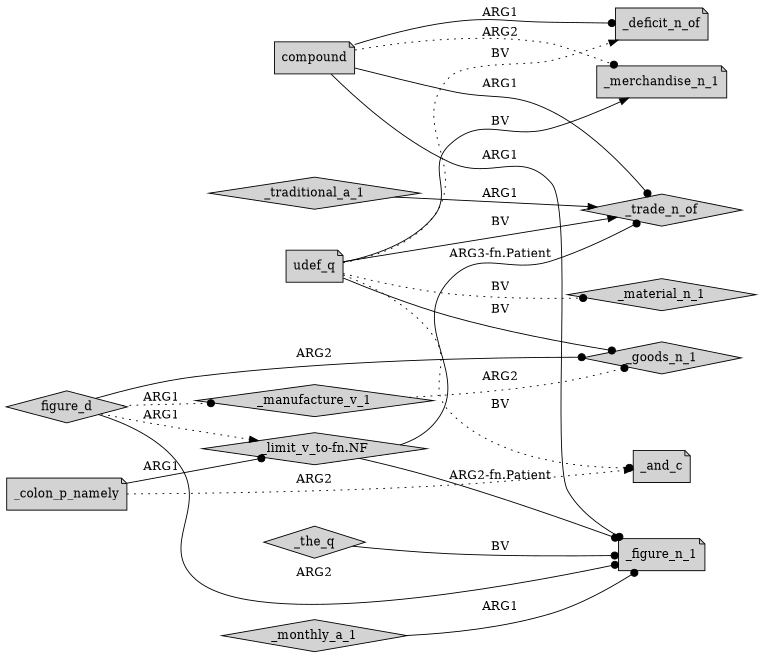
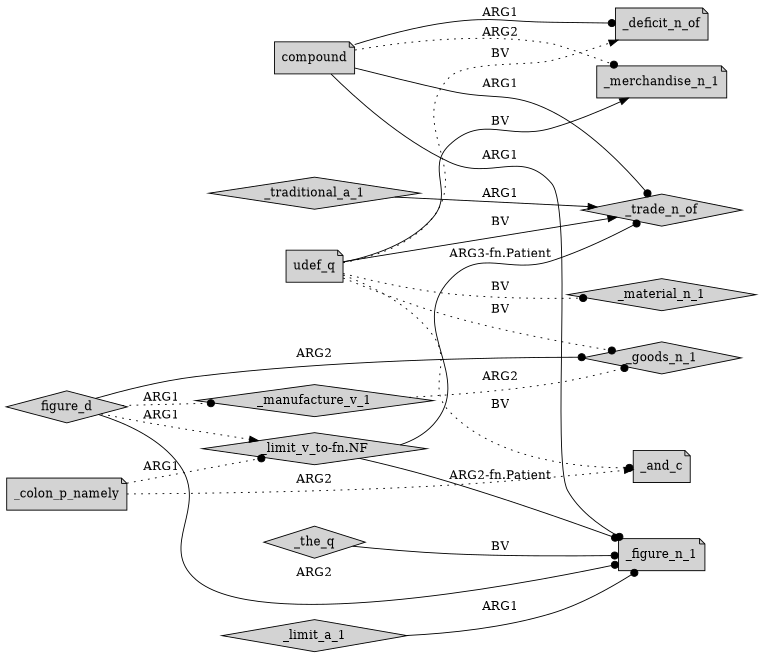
(473, 322) -> (473, 322)
(192, 471) -> (192, 471)
(315, 636) -> (315, 636)
